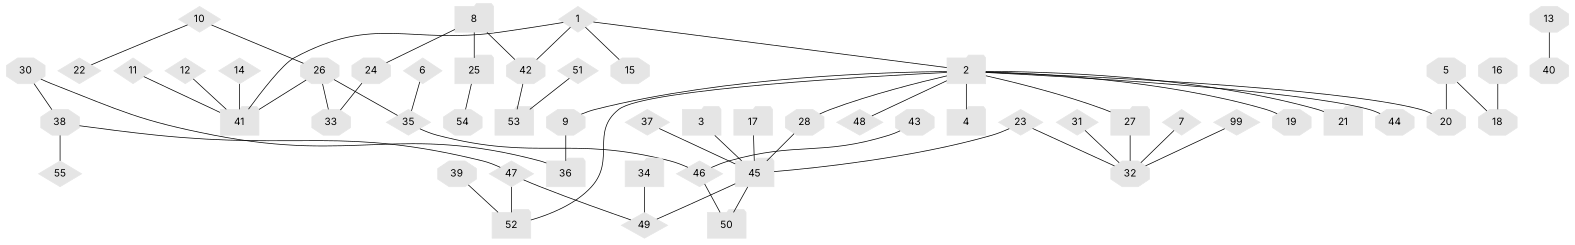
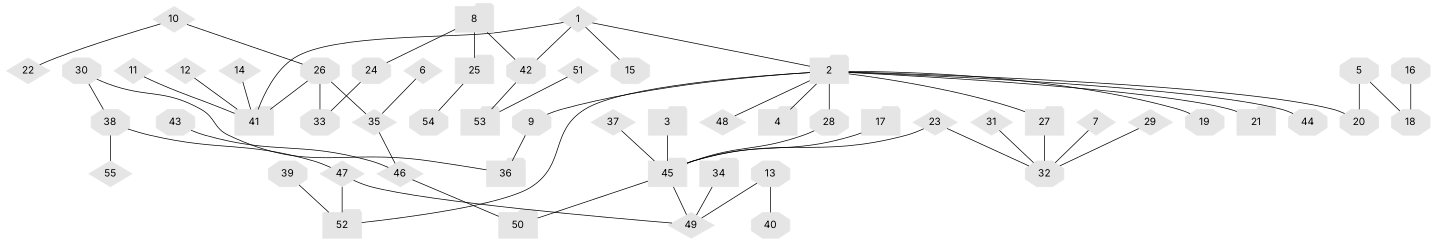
(1237, 122) -> (1150, 122)
none -> (729, 201)
